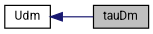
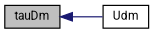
(78, 17) -> (88, 17)
